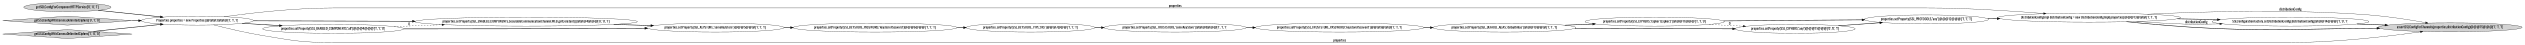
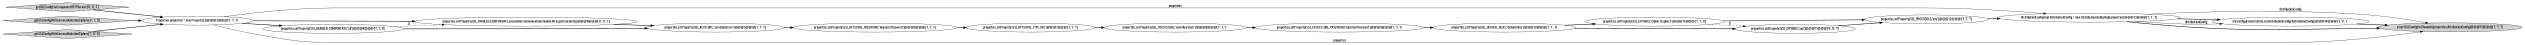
(67, 7) -> (67, 7)
